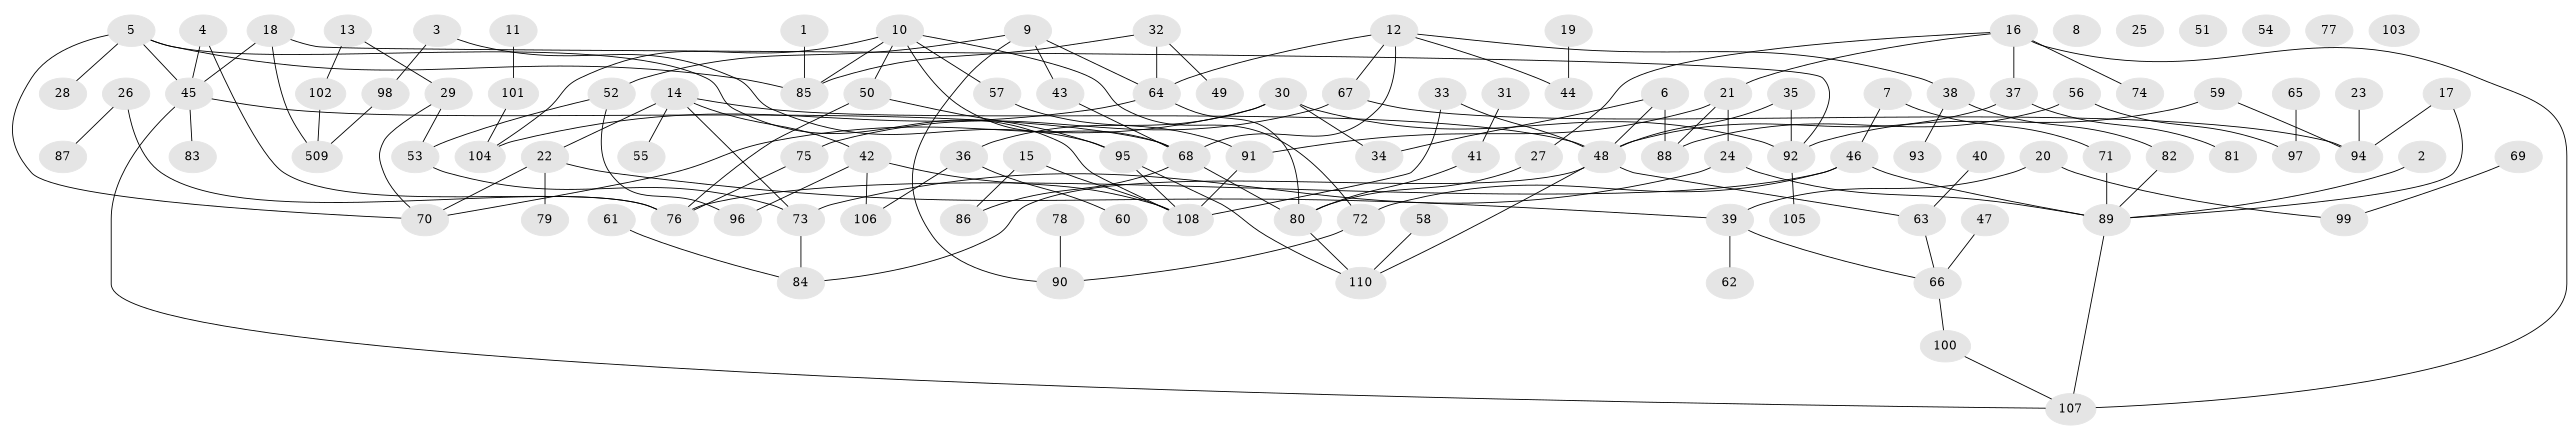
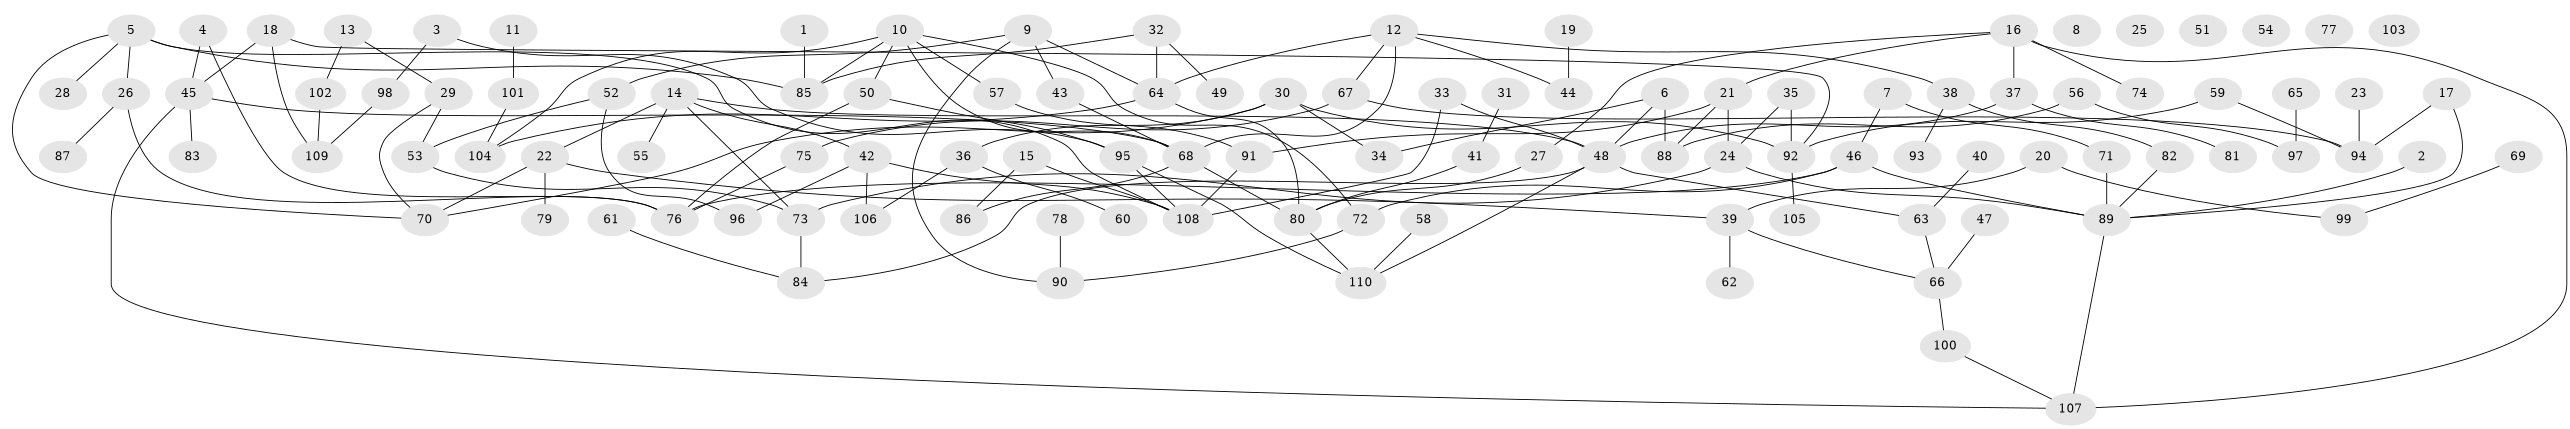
(160, 62) -> (129, 62)
(1697, 125) -> (1760, 125)
(317, 157) -> (317, 157)
